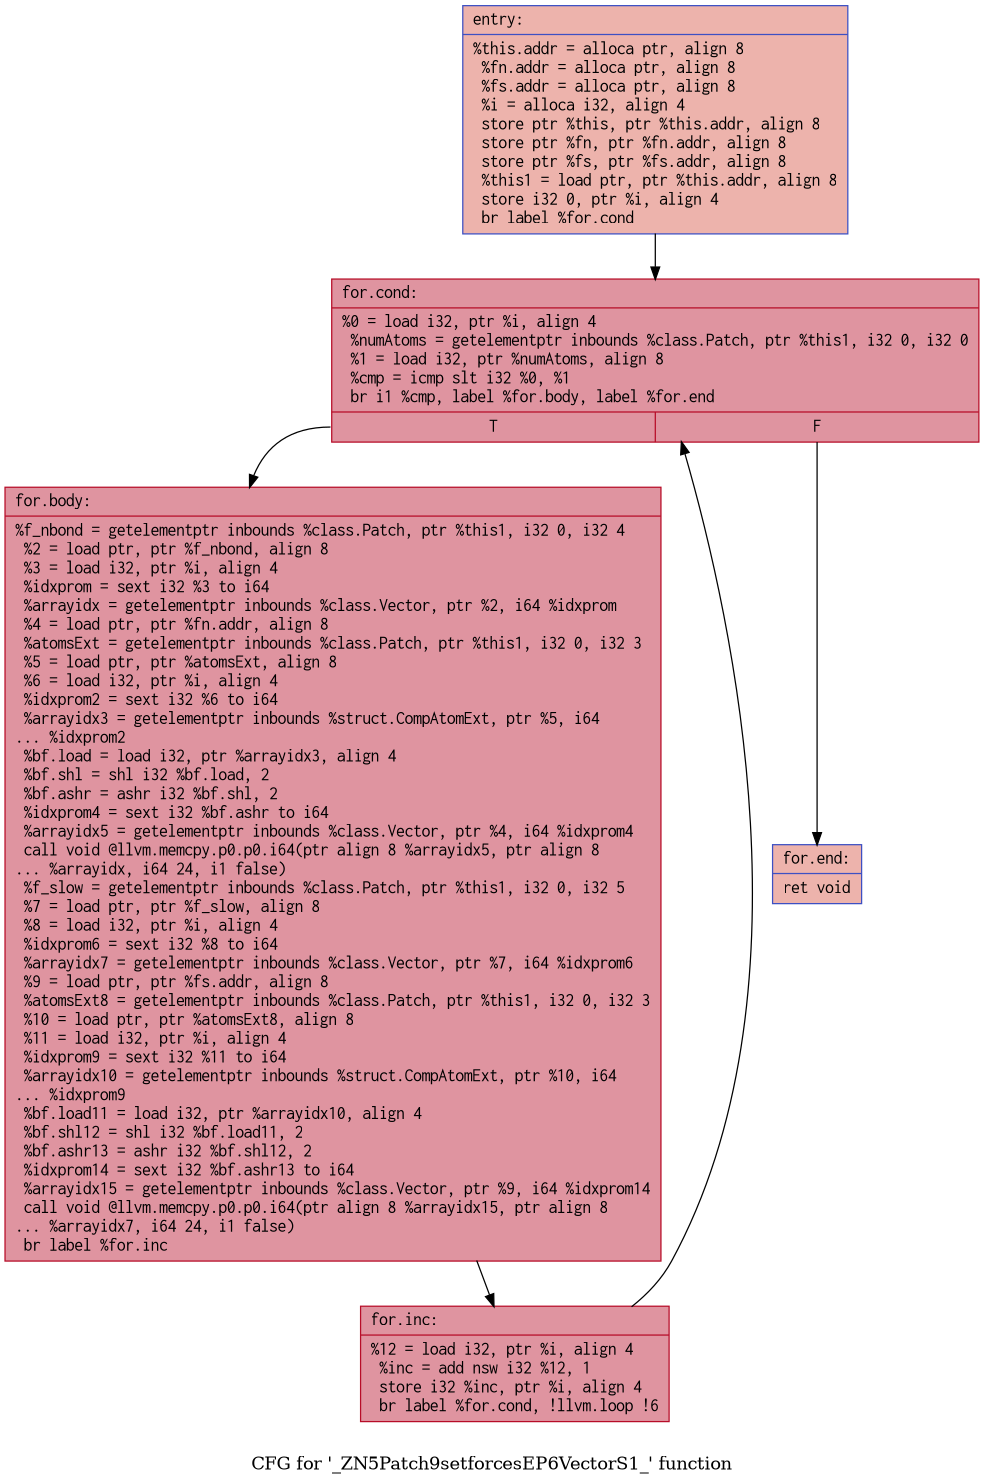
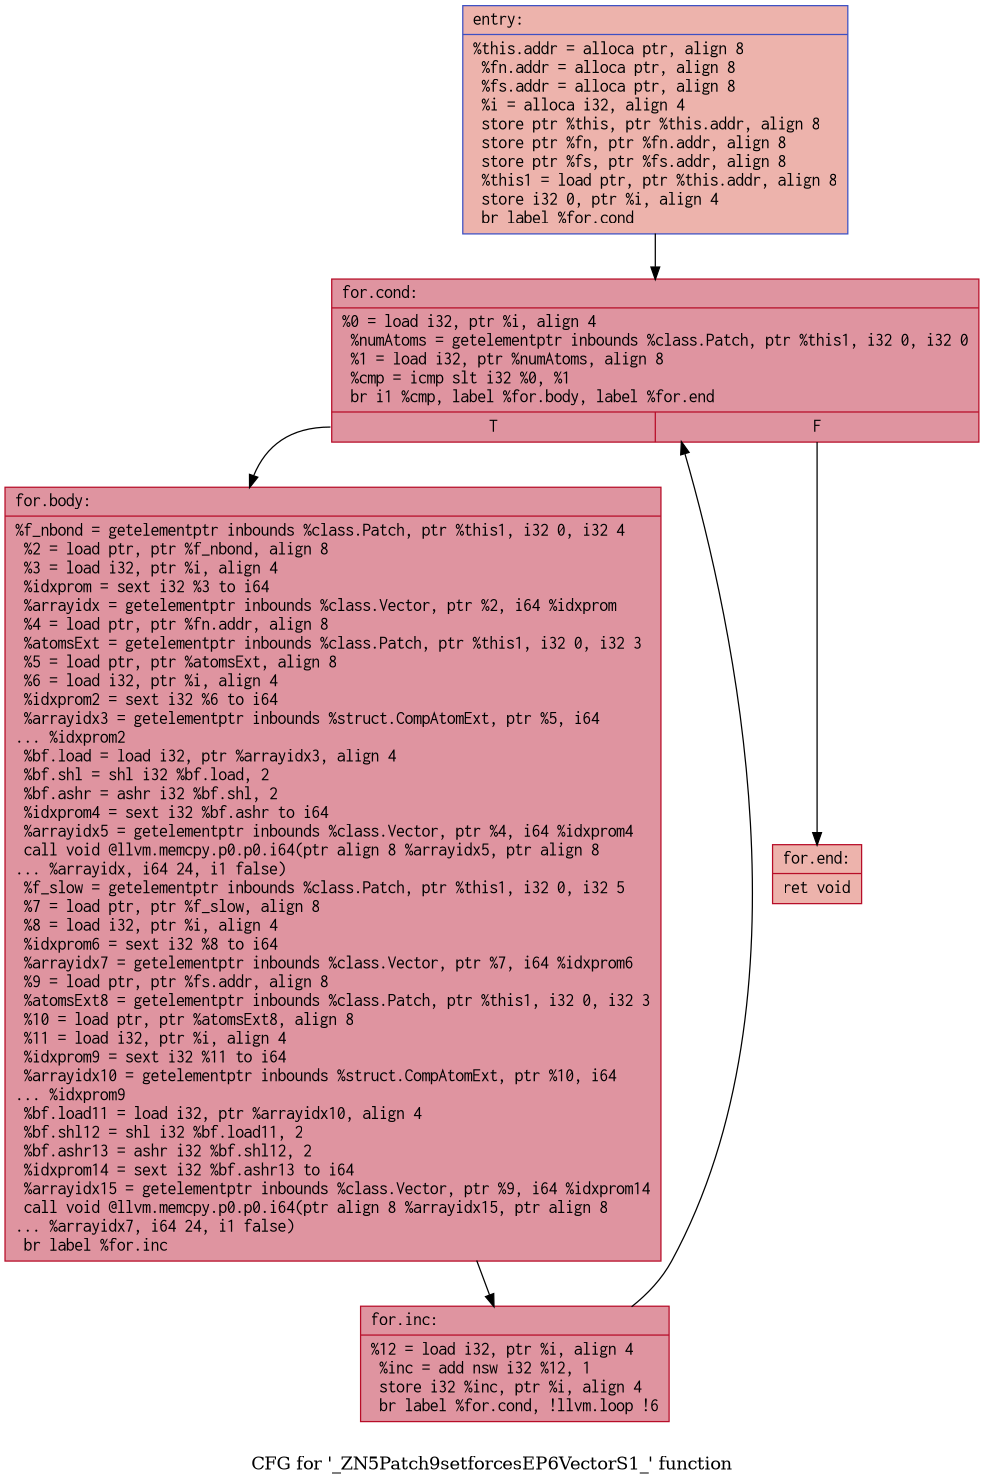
(817, 874) -> (817, 874)
